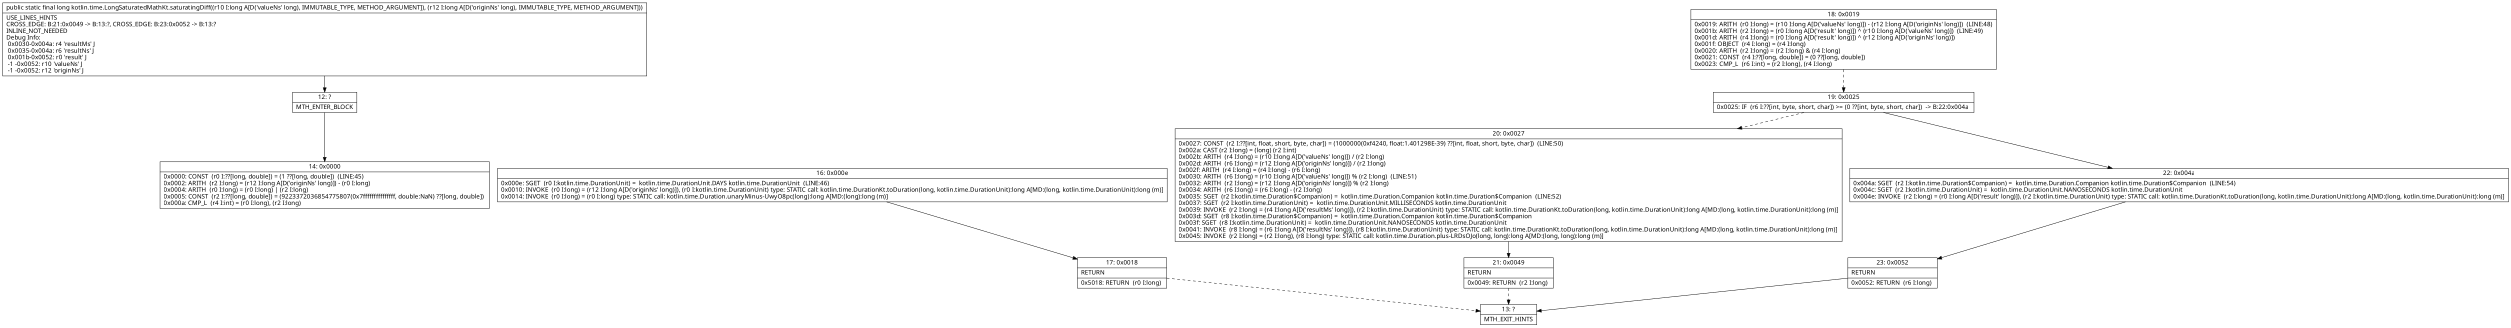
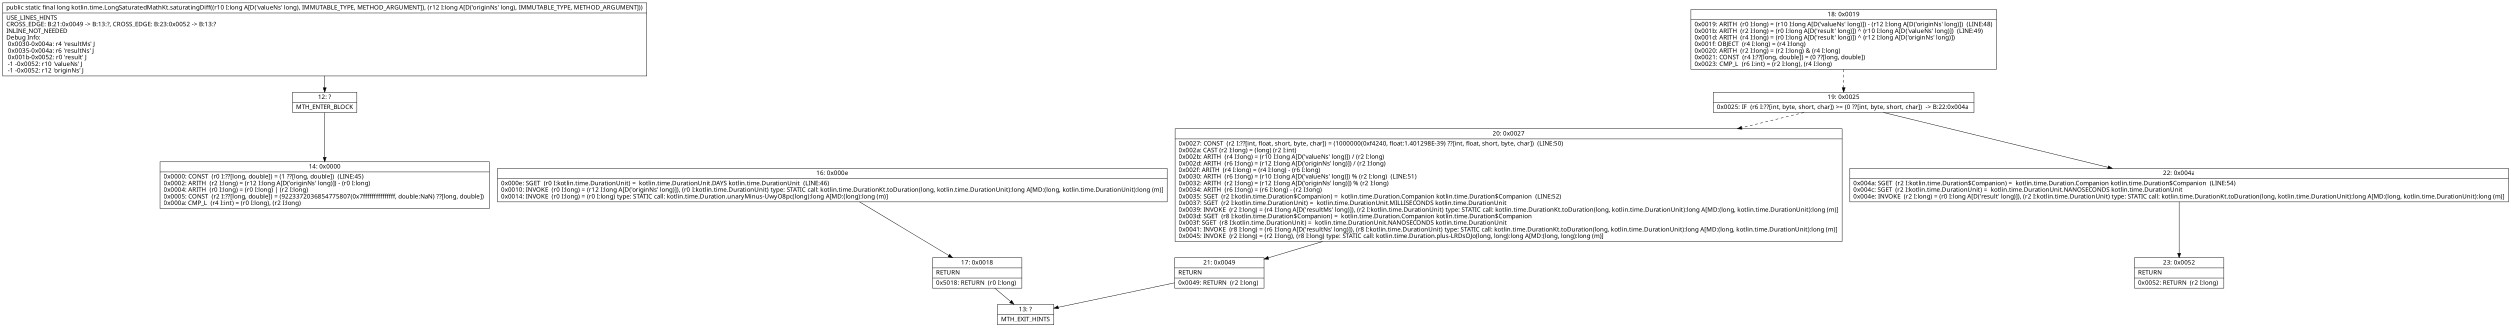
(1893, 283) -> (2179, 283)
(1321, 294) -> (1003, 295)
(1509, 294) -> (1116, 295)
(1694, 294) -> none
